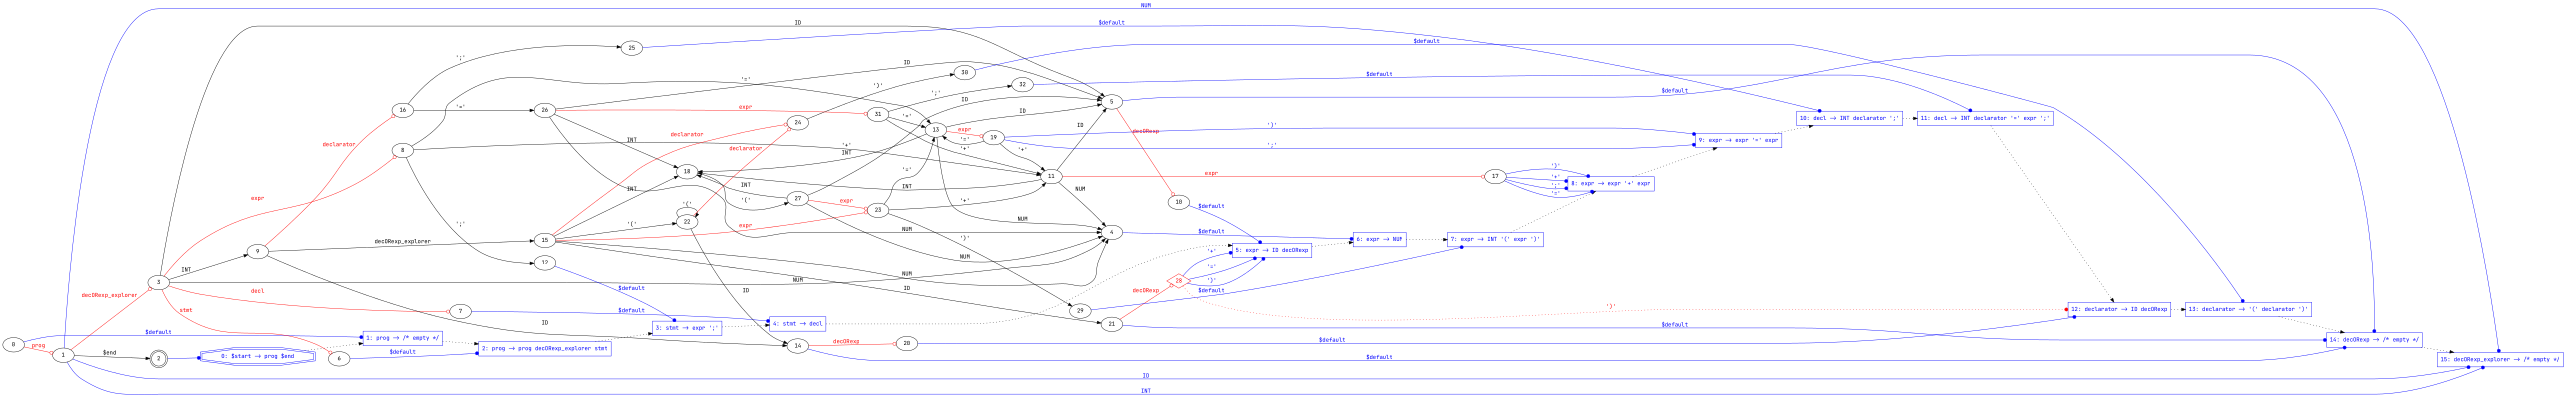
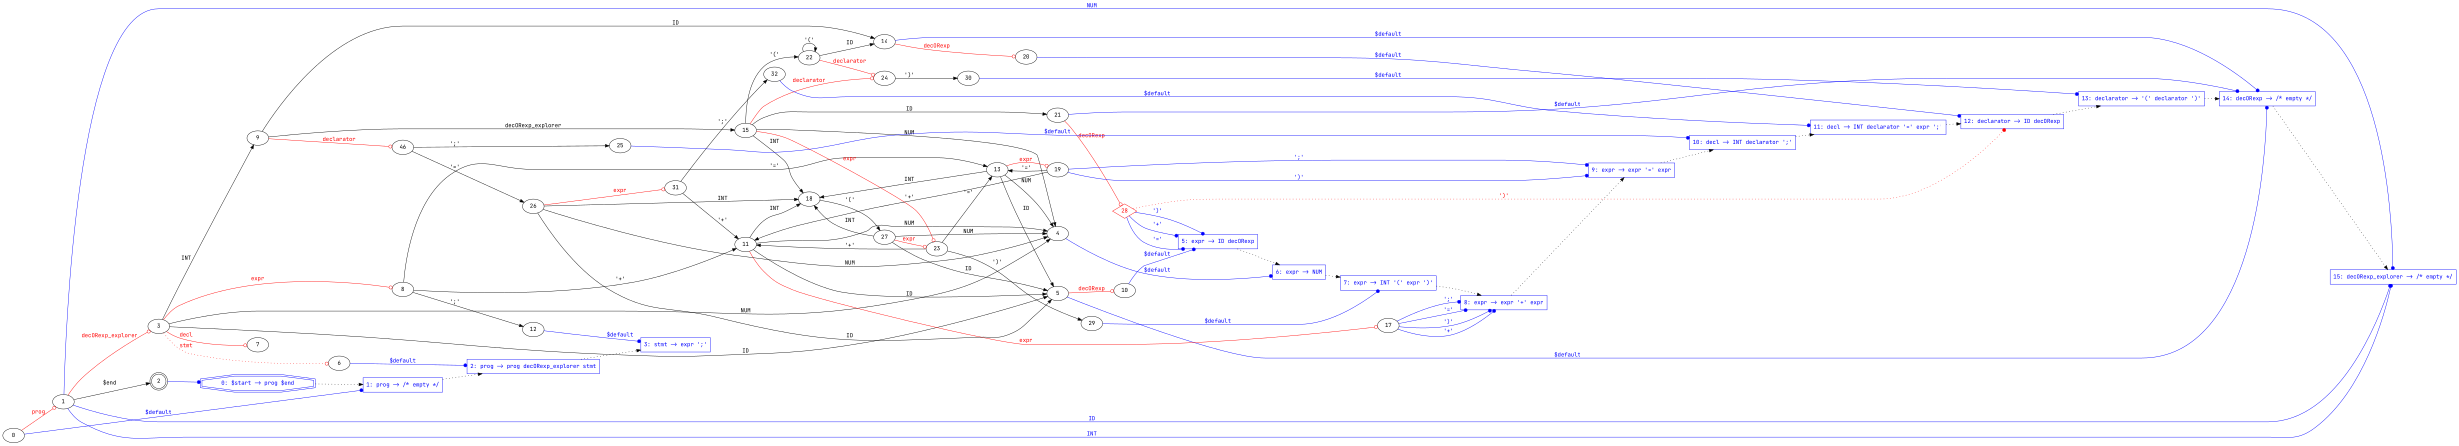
(403, 110) -> (403, 147)
(905, 122) -> none
(798, 324) -> none
(239, 333) -> (240, 361)
